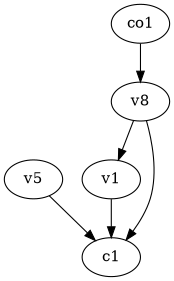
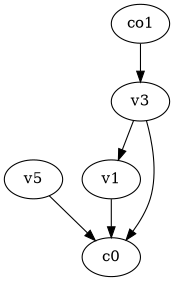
(140, 102) -> (140, 102)
(111, 257) -> (111, 257)
